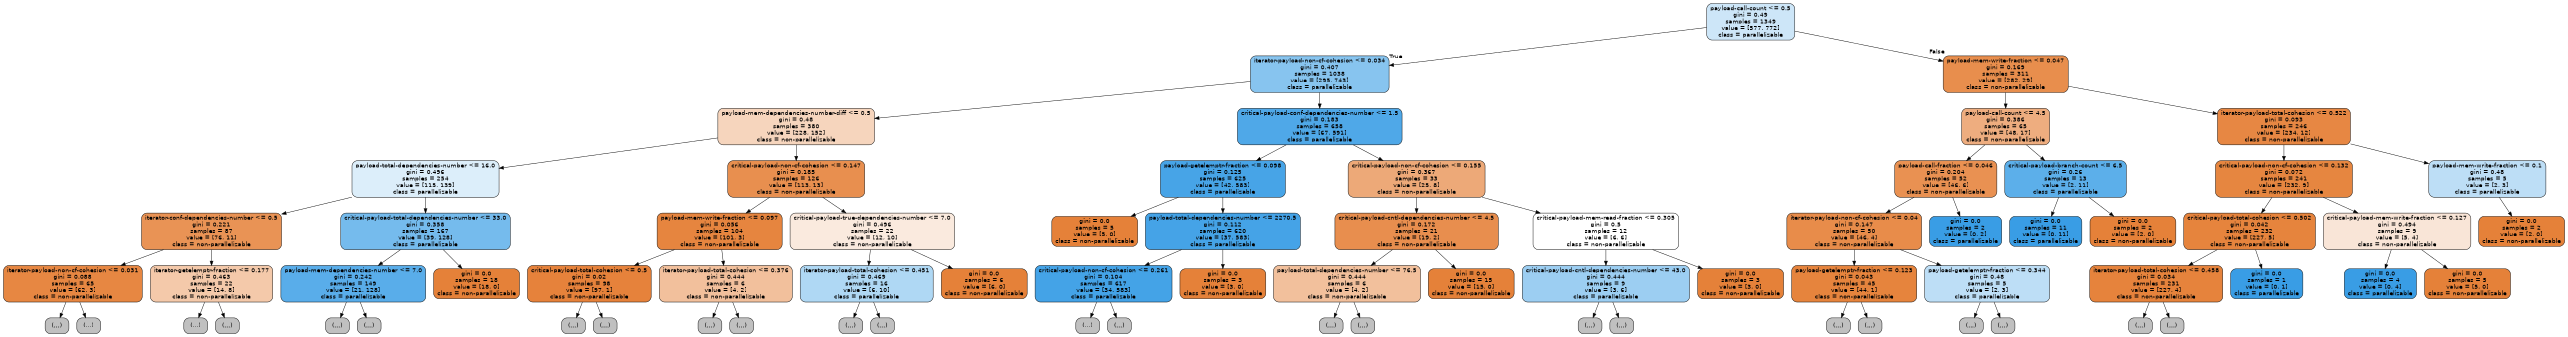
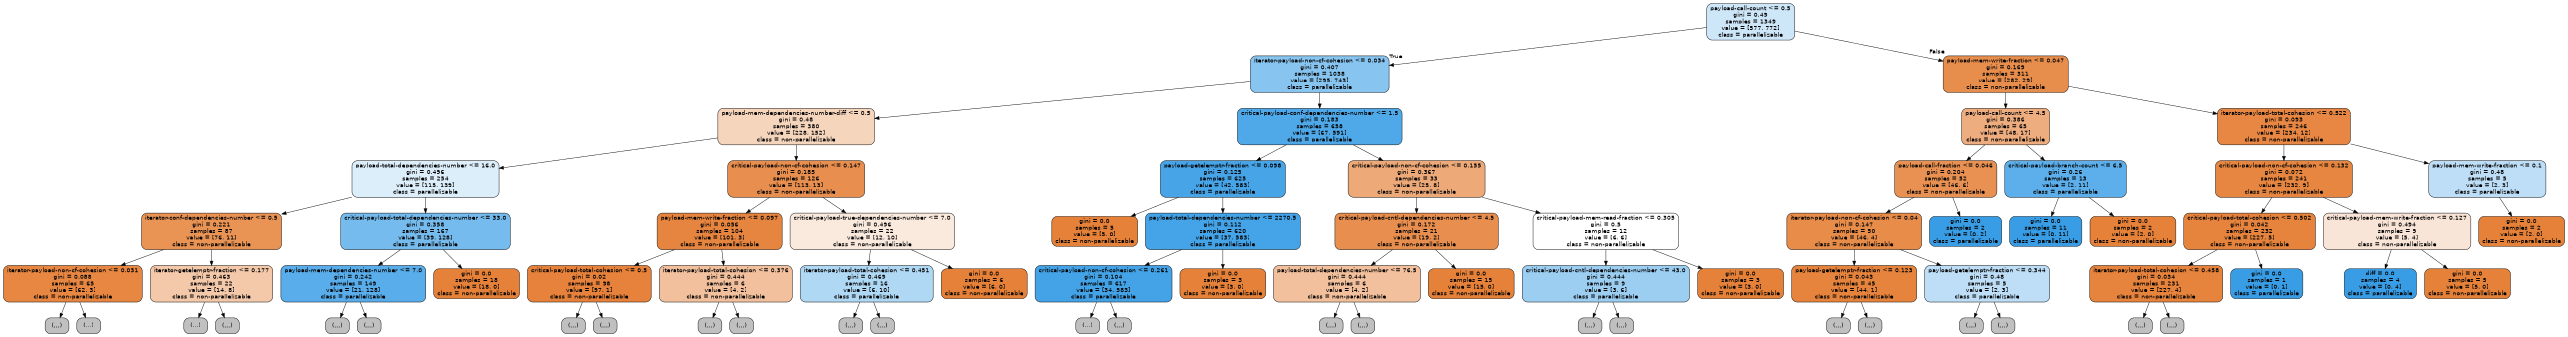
(2380, 284) -> (2380, 284)
